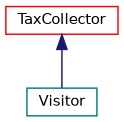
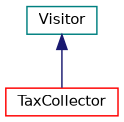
(62, 69) -> (62, 69)
